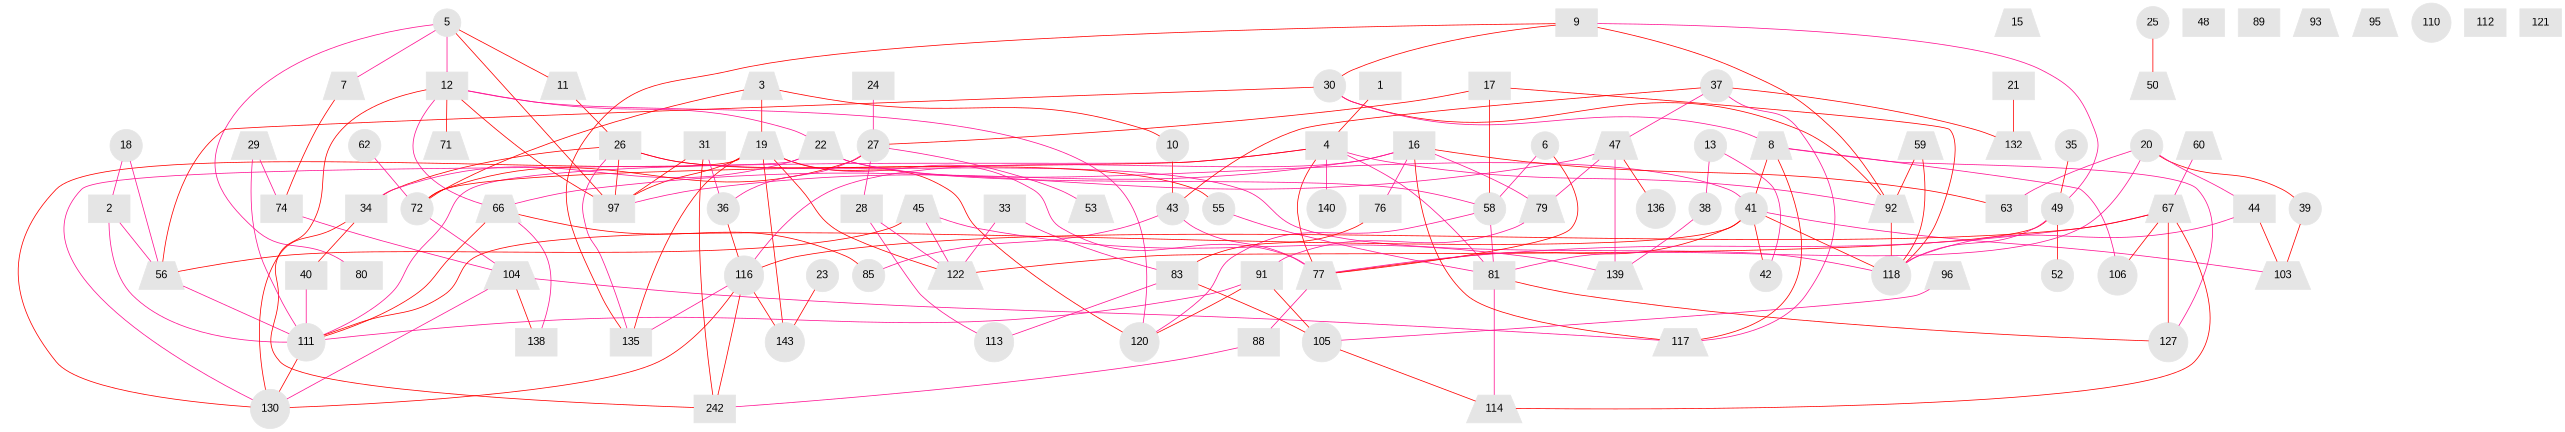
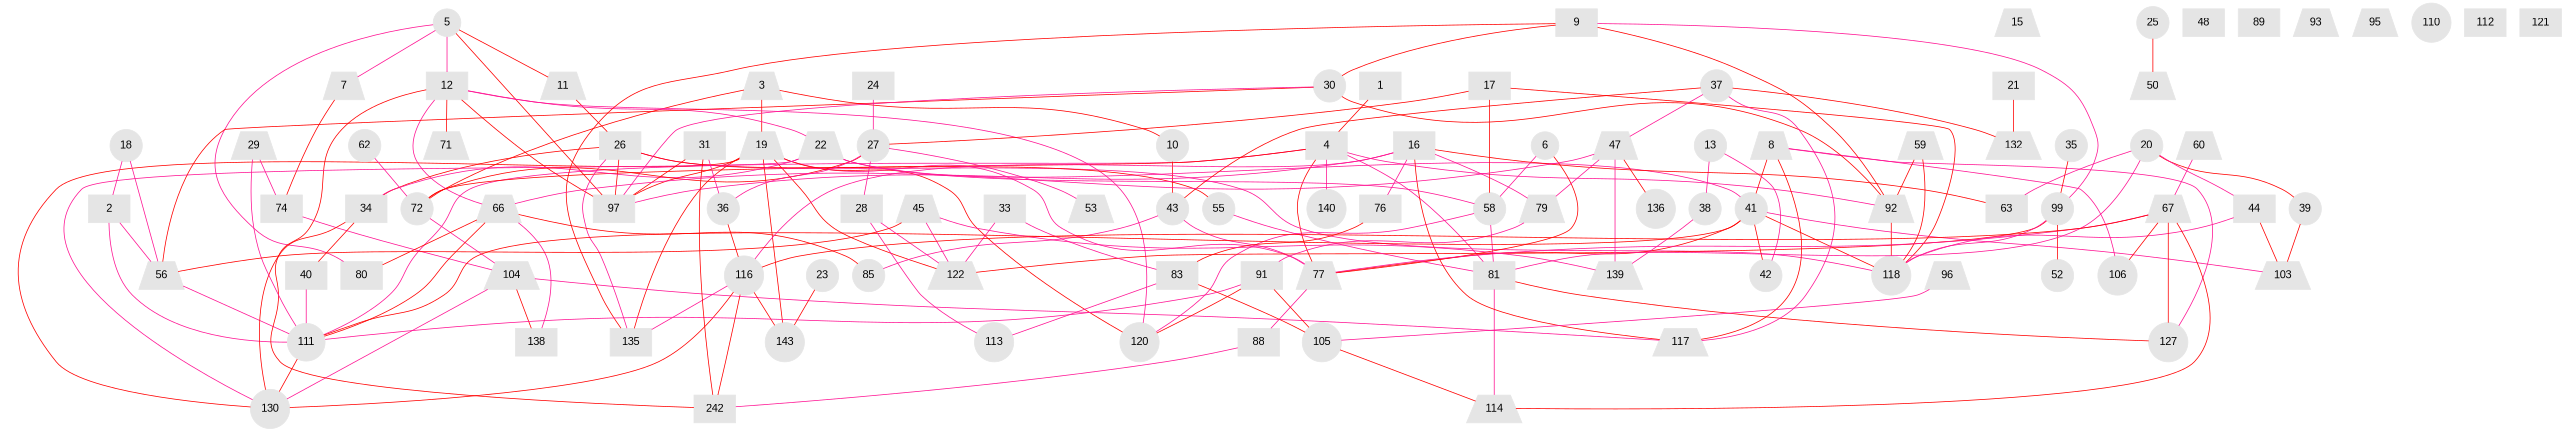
(1549, 121) -> (952, 99)
(2057, 209) -> (2057, 209)
none -> (439, 238)
